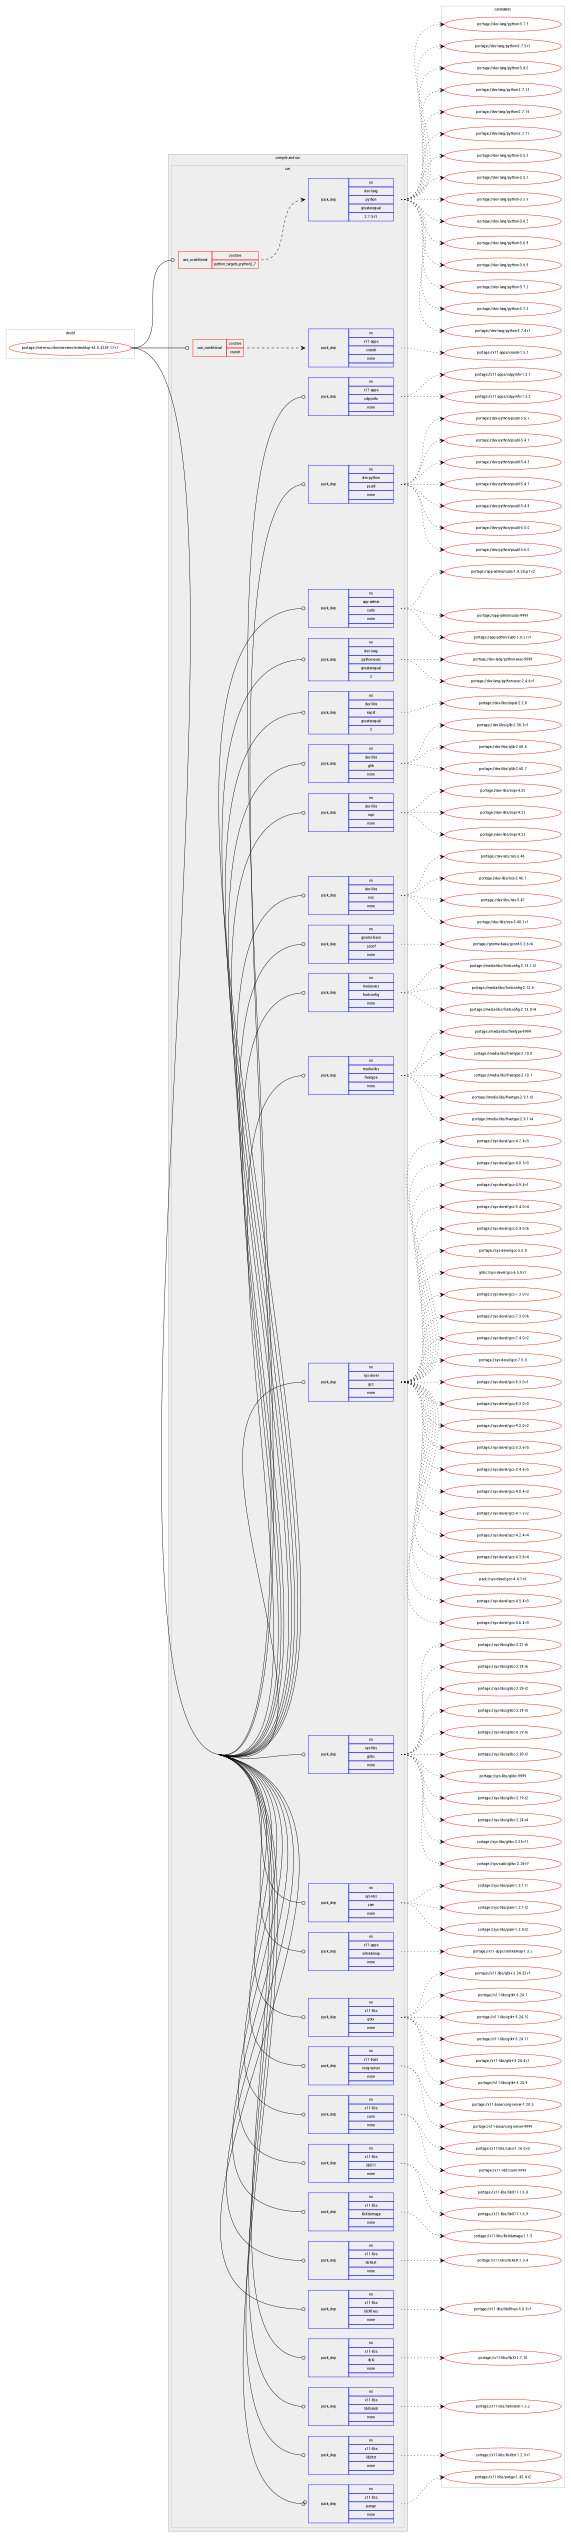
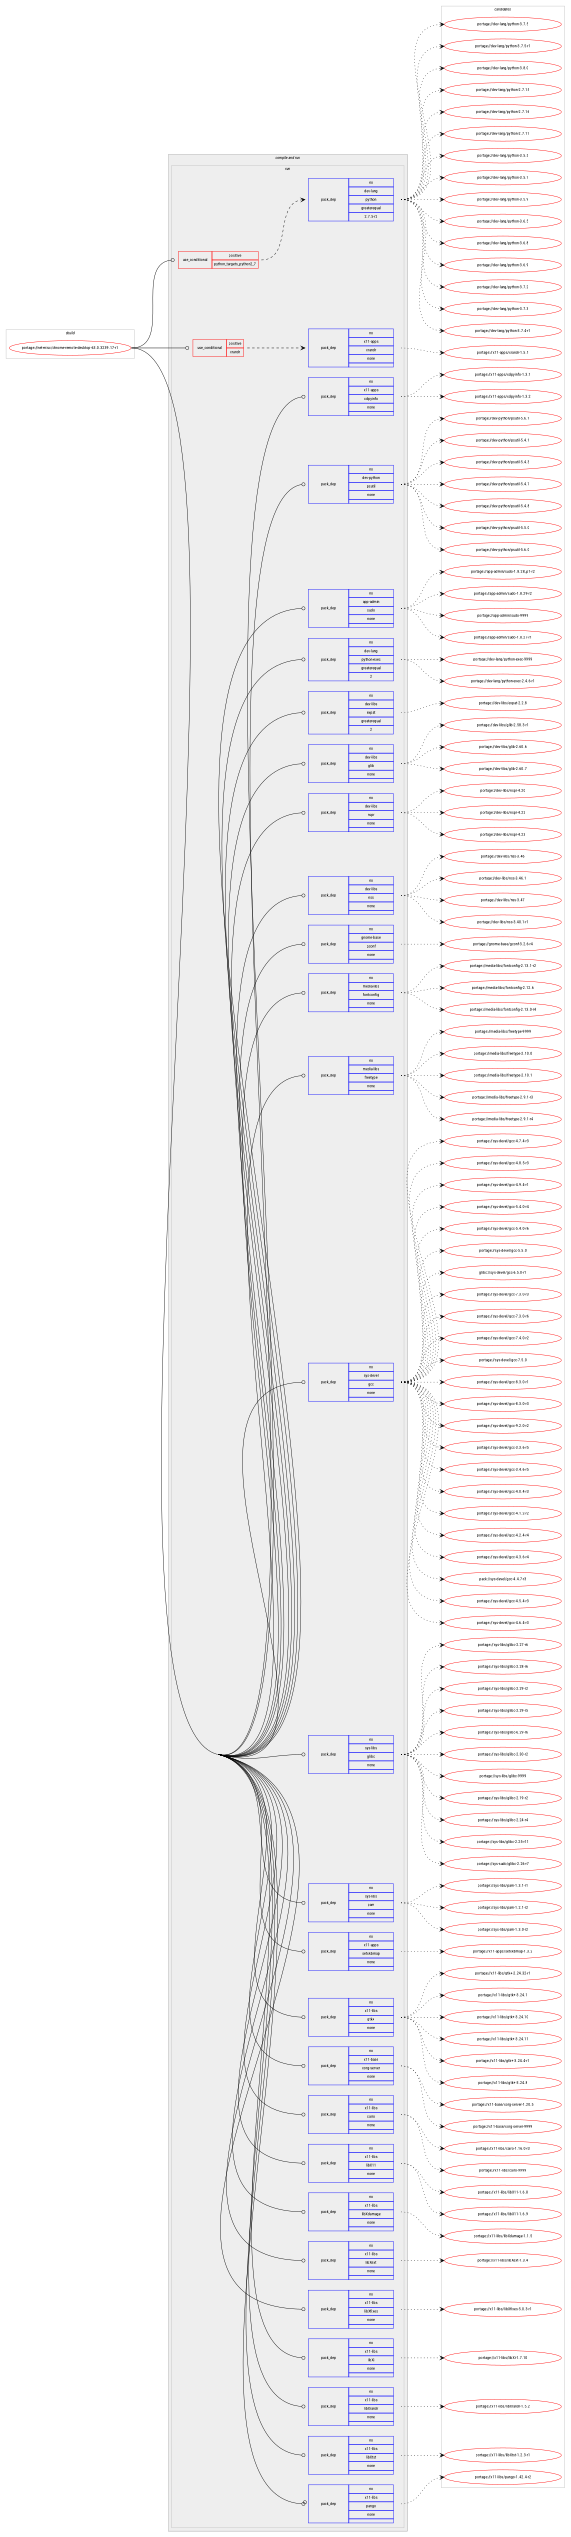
none -> (503, 594)
